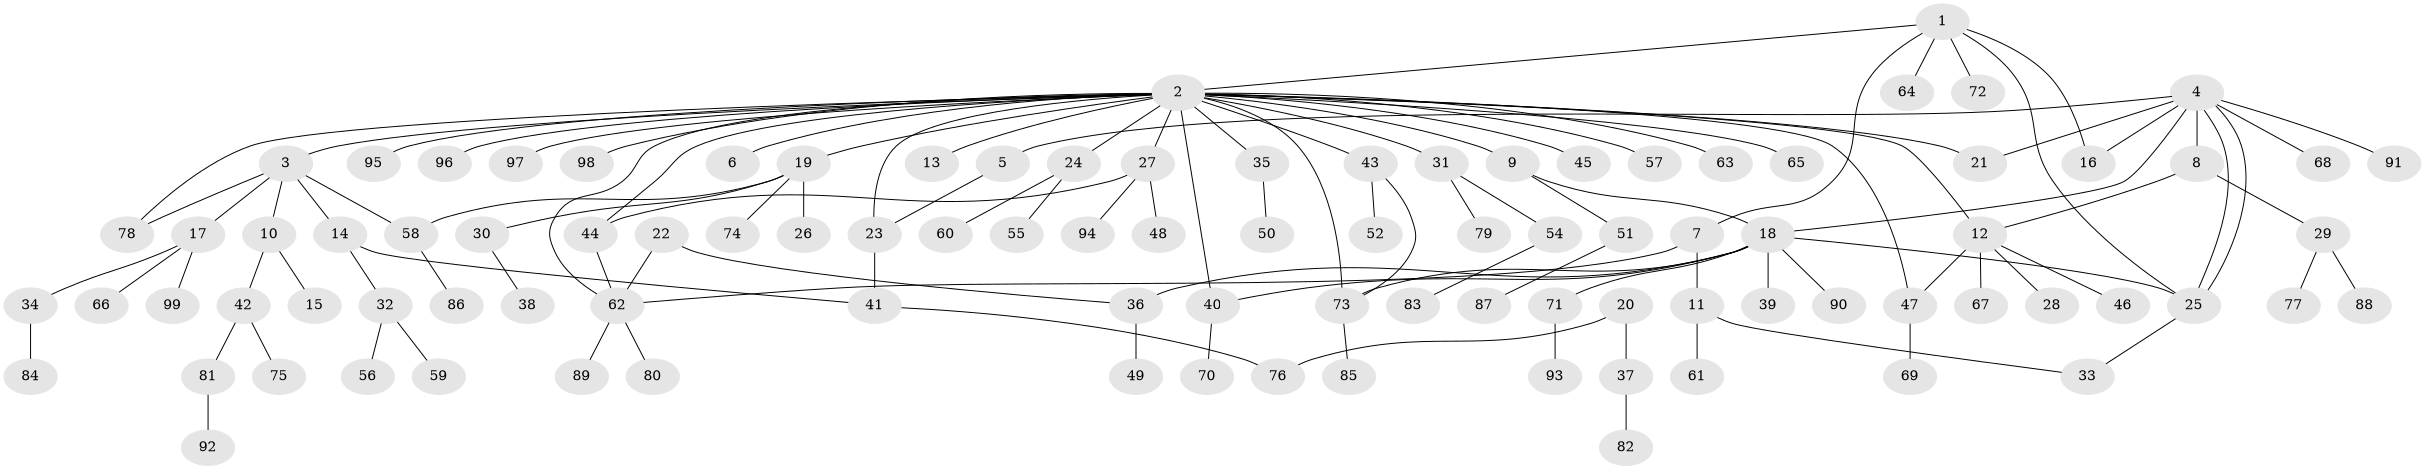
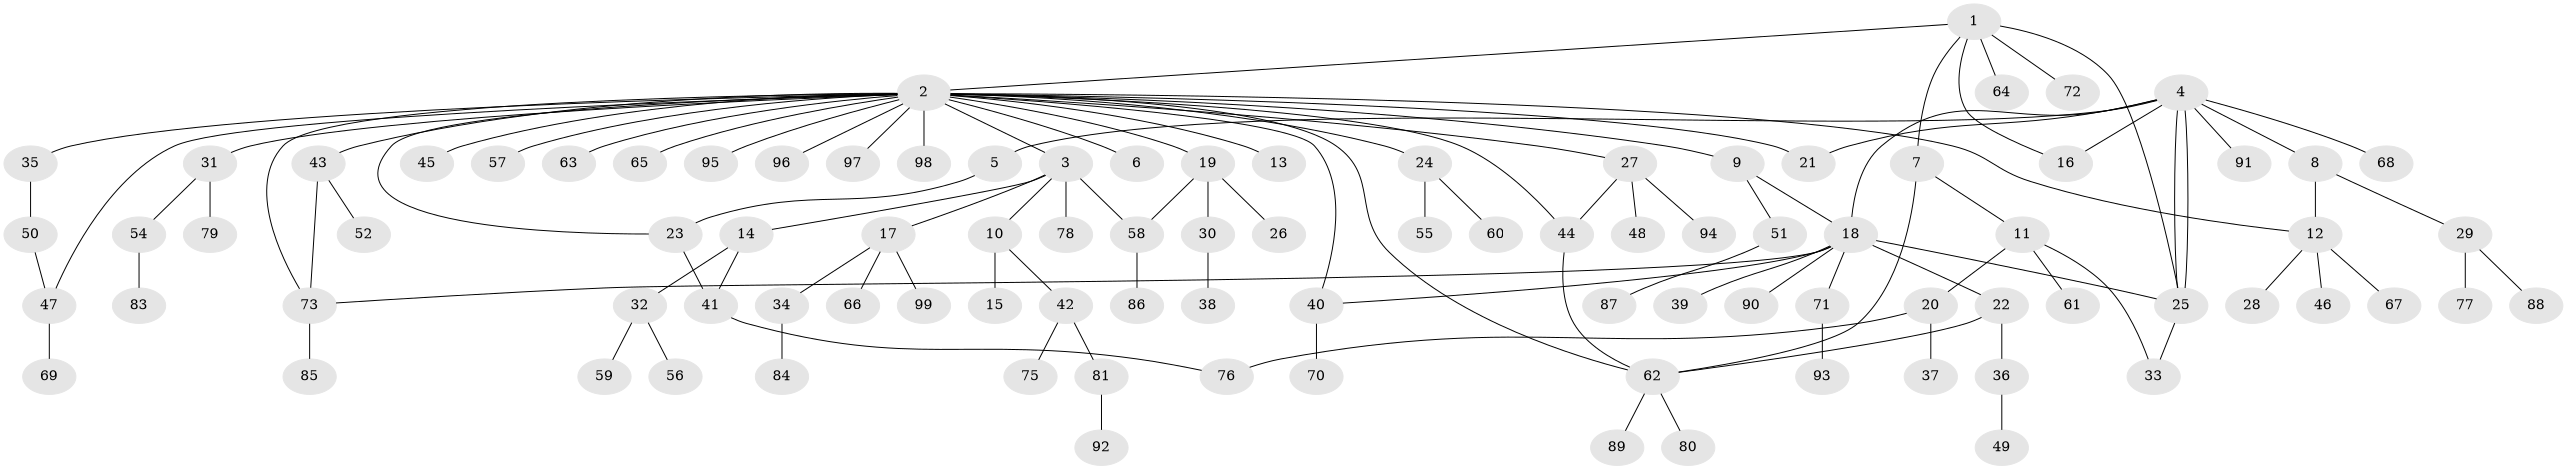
(582, 115) -> none
(733, 235) -> none
(1945, 270) -> (40, 270)
none -> (1977, 270)
(1423, 271) -> (1927, 270)
(1626, 448) -> none
